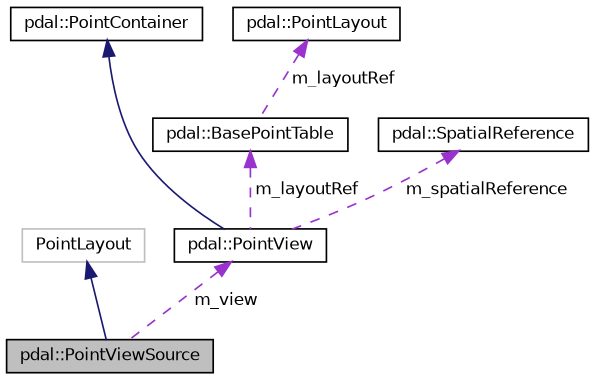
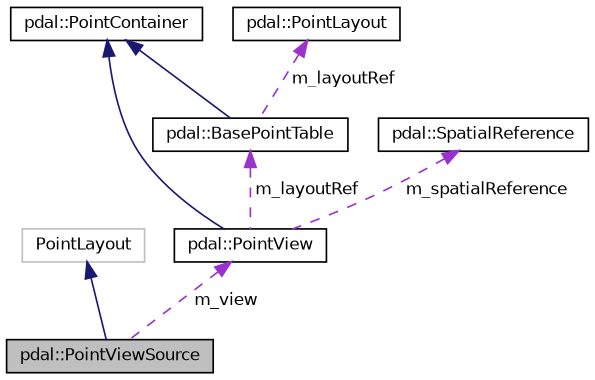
none -> (185, 85)
